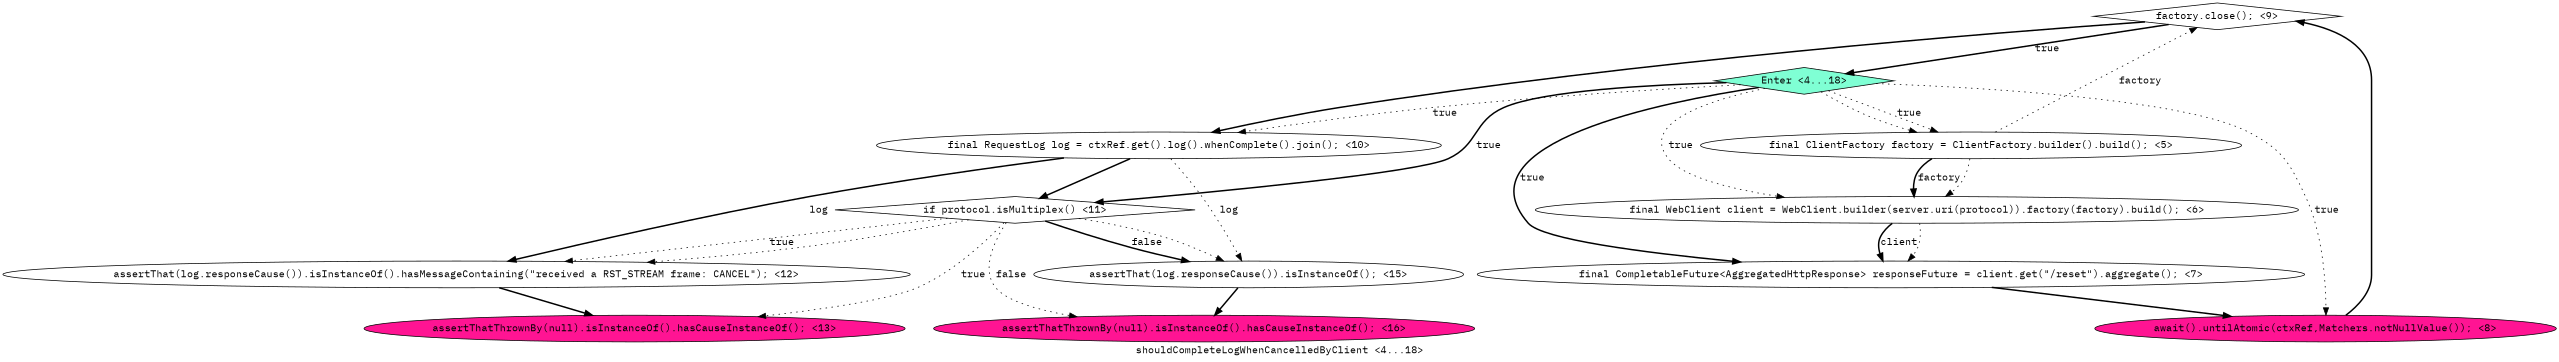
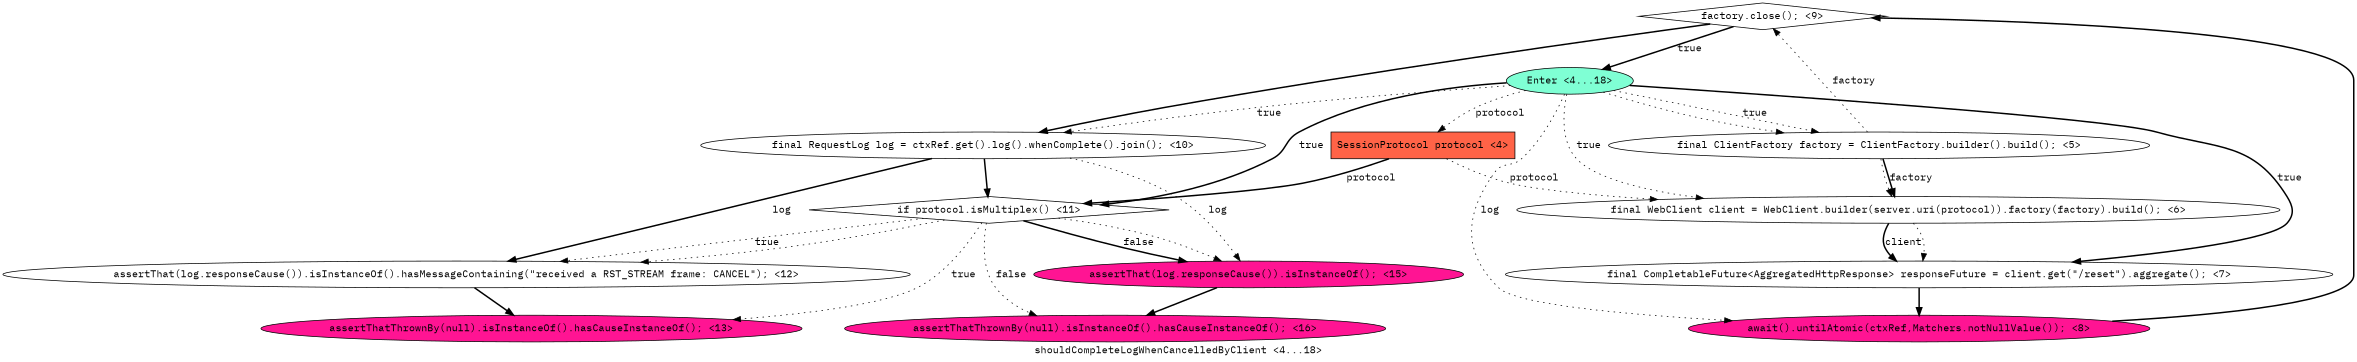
(1804, 81) -> (1570, 81)
none -> (1423, 145)
(2327, 210) -> (1490, 210)
(1249, 274) -> (1249, 274)
